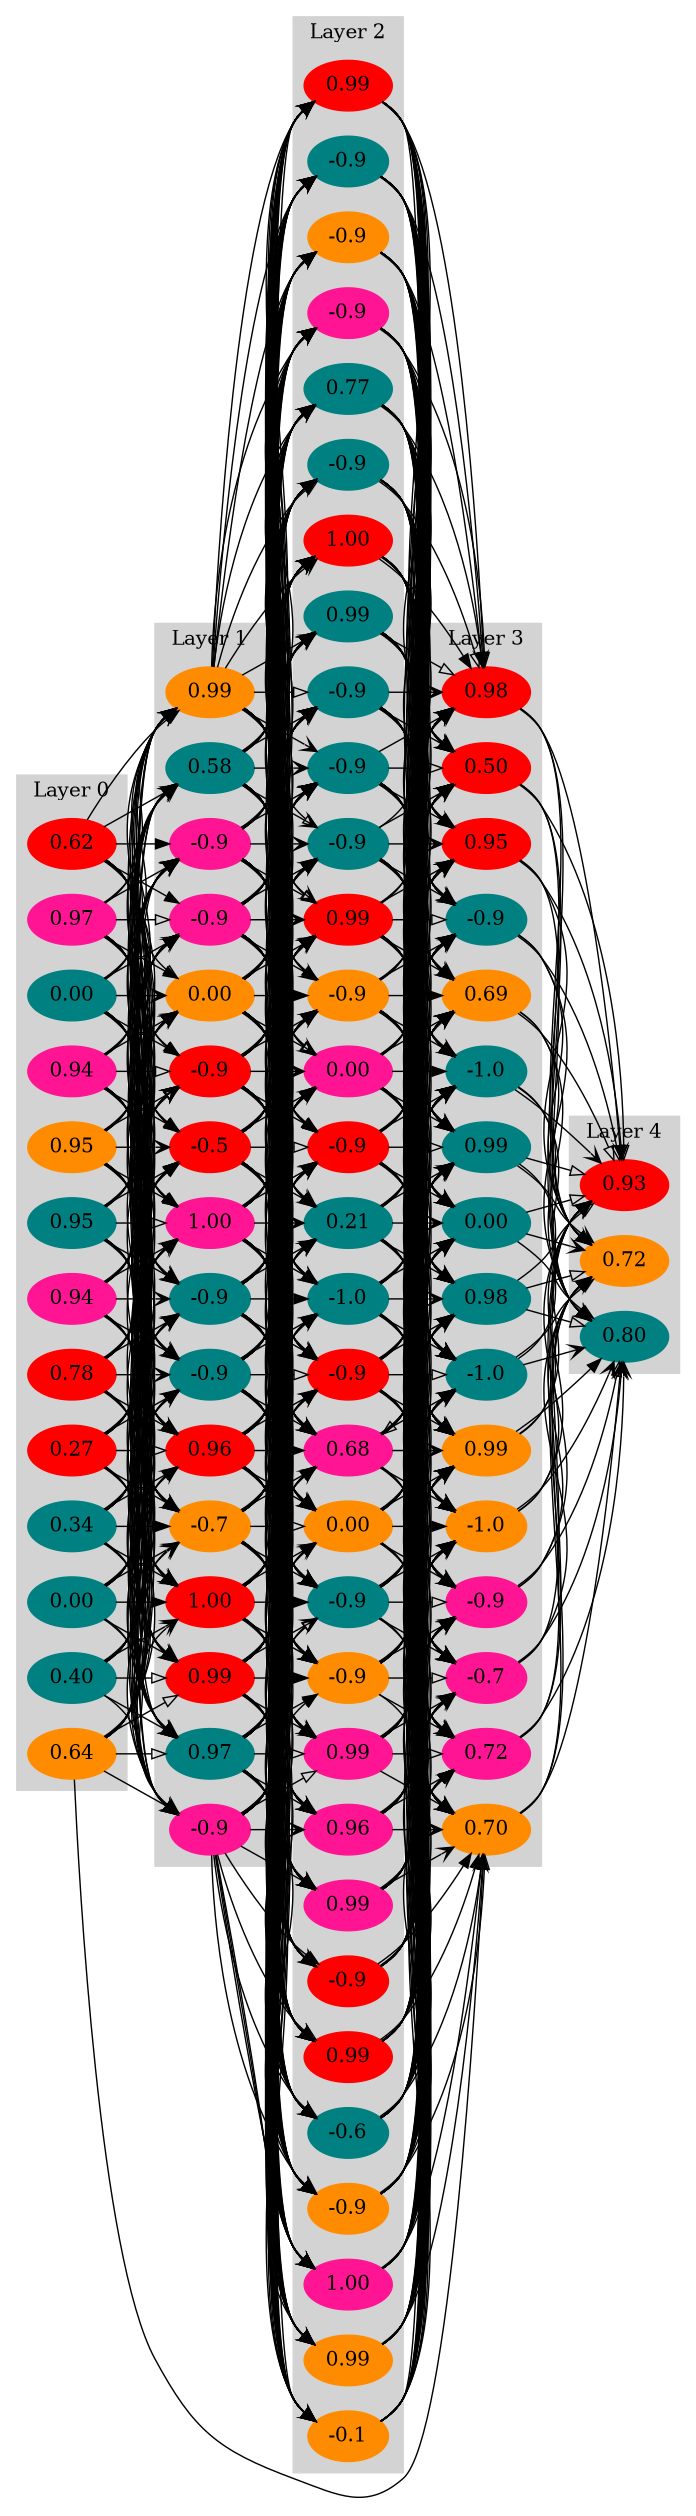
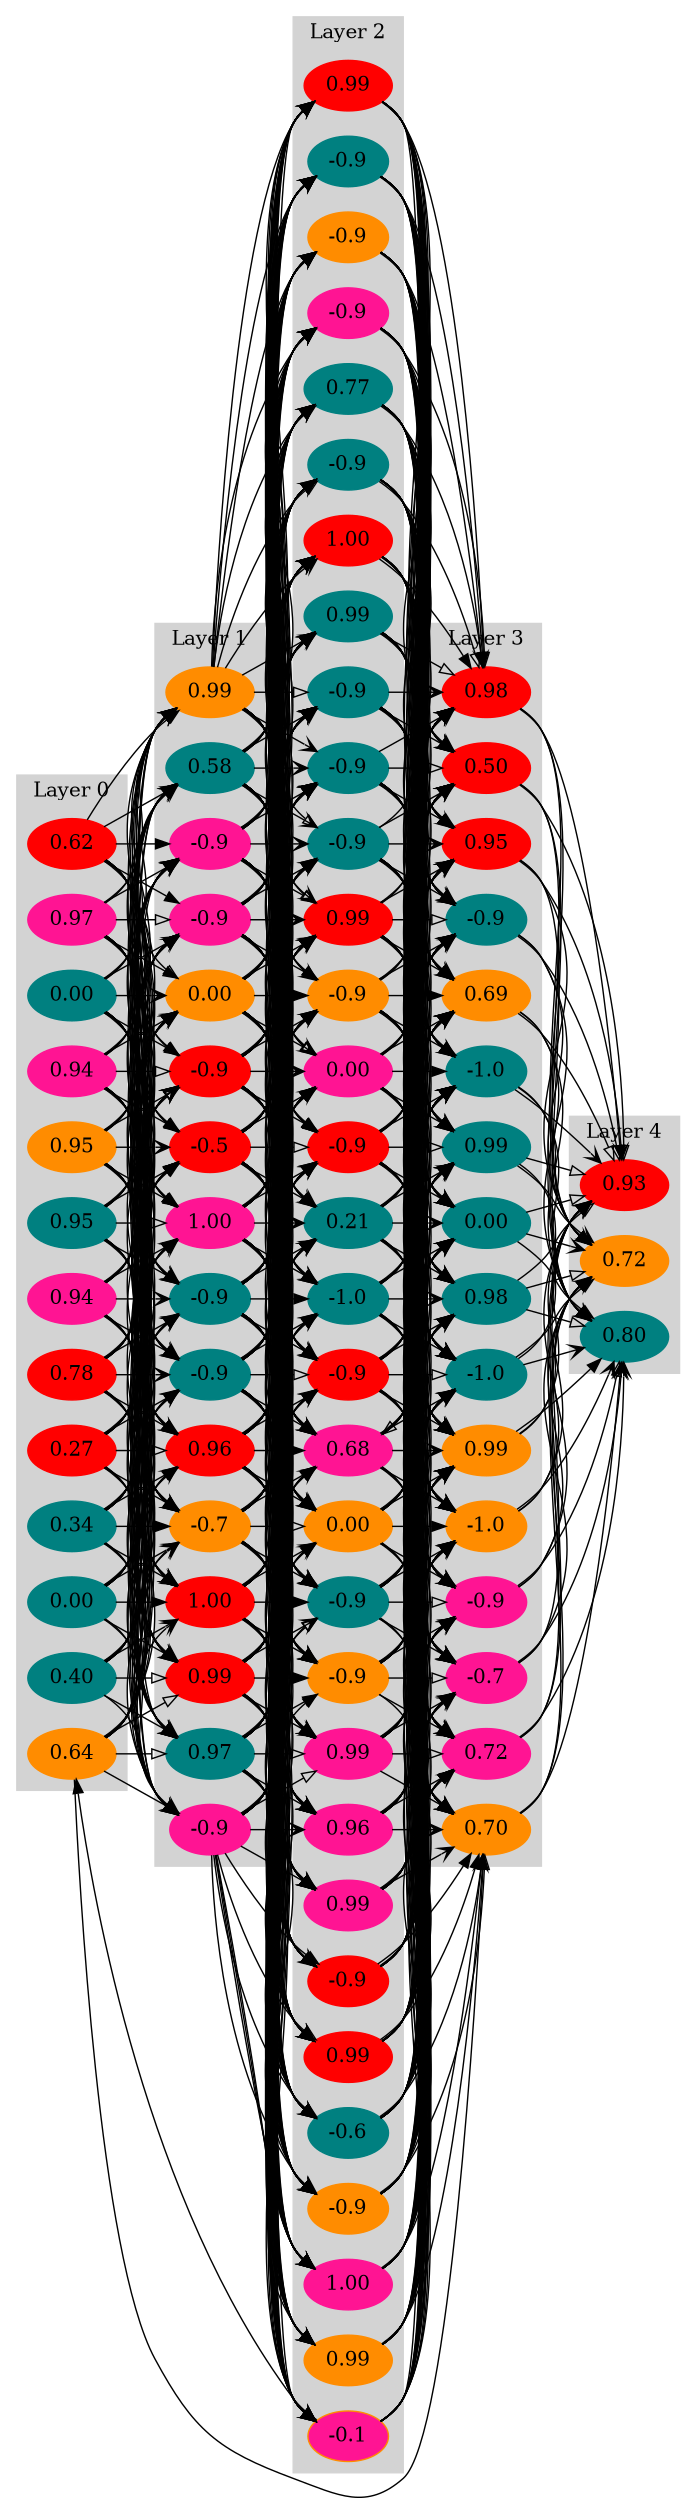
none -> (419, 1633)
(418, 1724) -> (156, 2124)
(348, 2436) -> (348, 2436)
